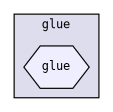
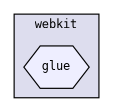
(57, 25) -> (57, 25)
